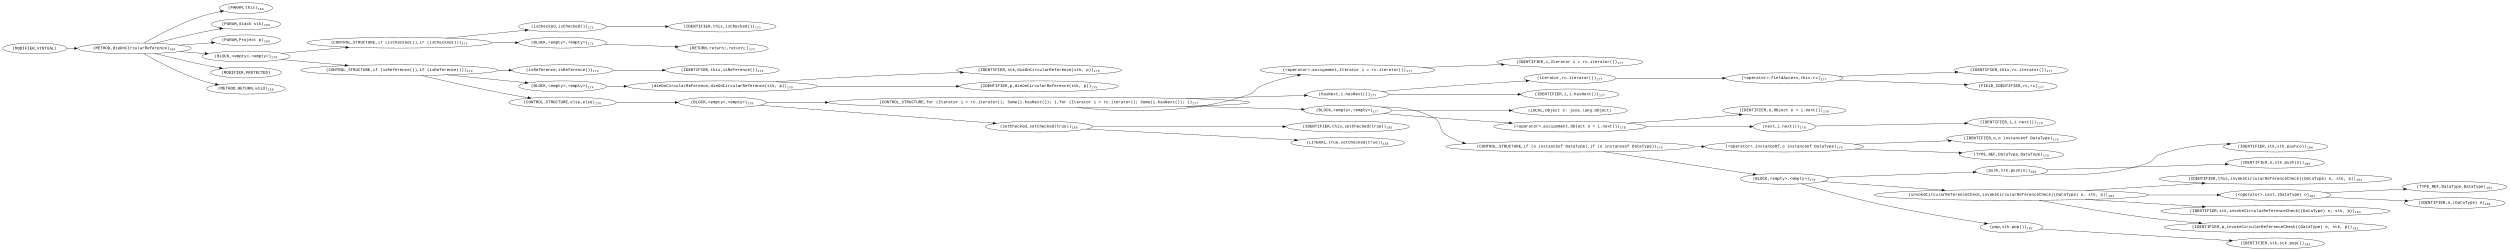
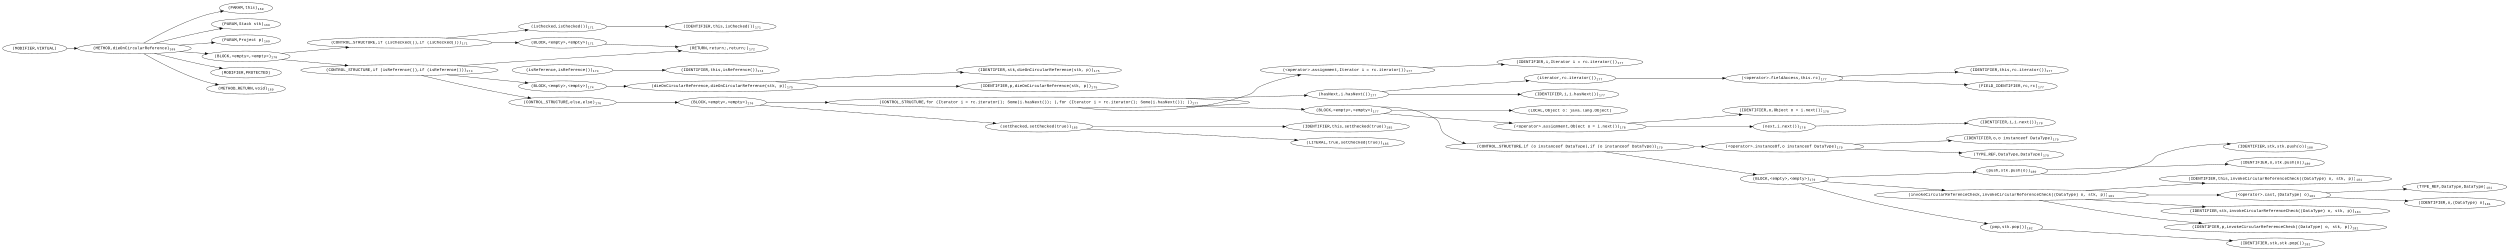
(504, 70) -> (568, 58)
